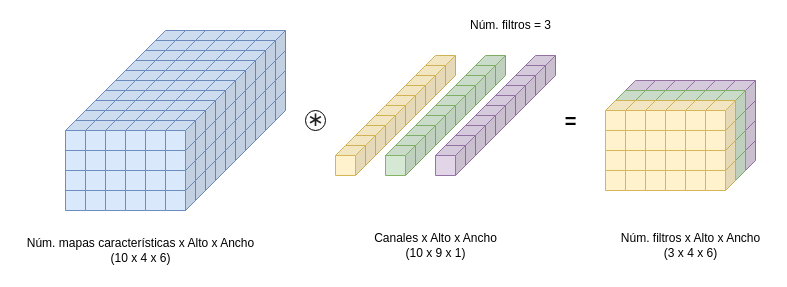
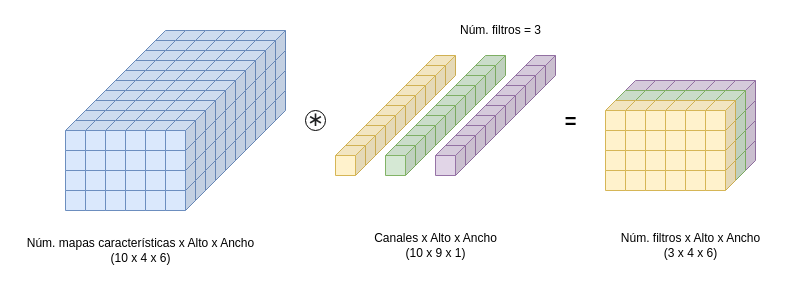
(511, 26) -> (501, 31)
